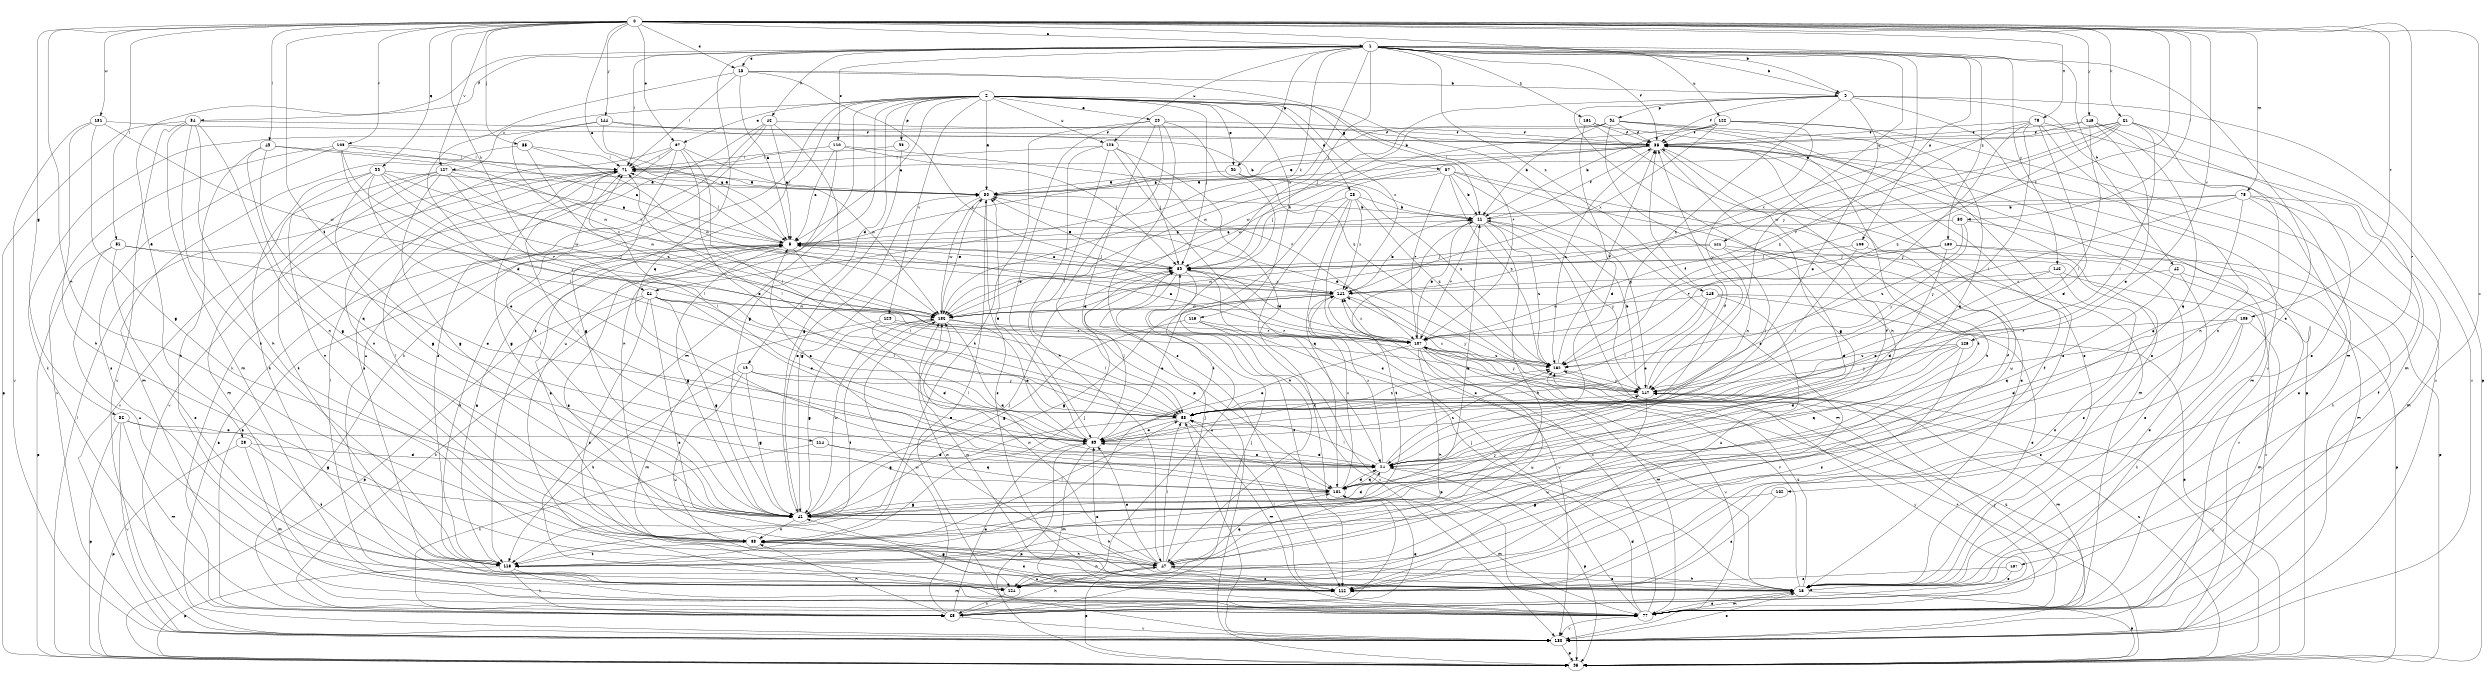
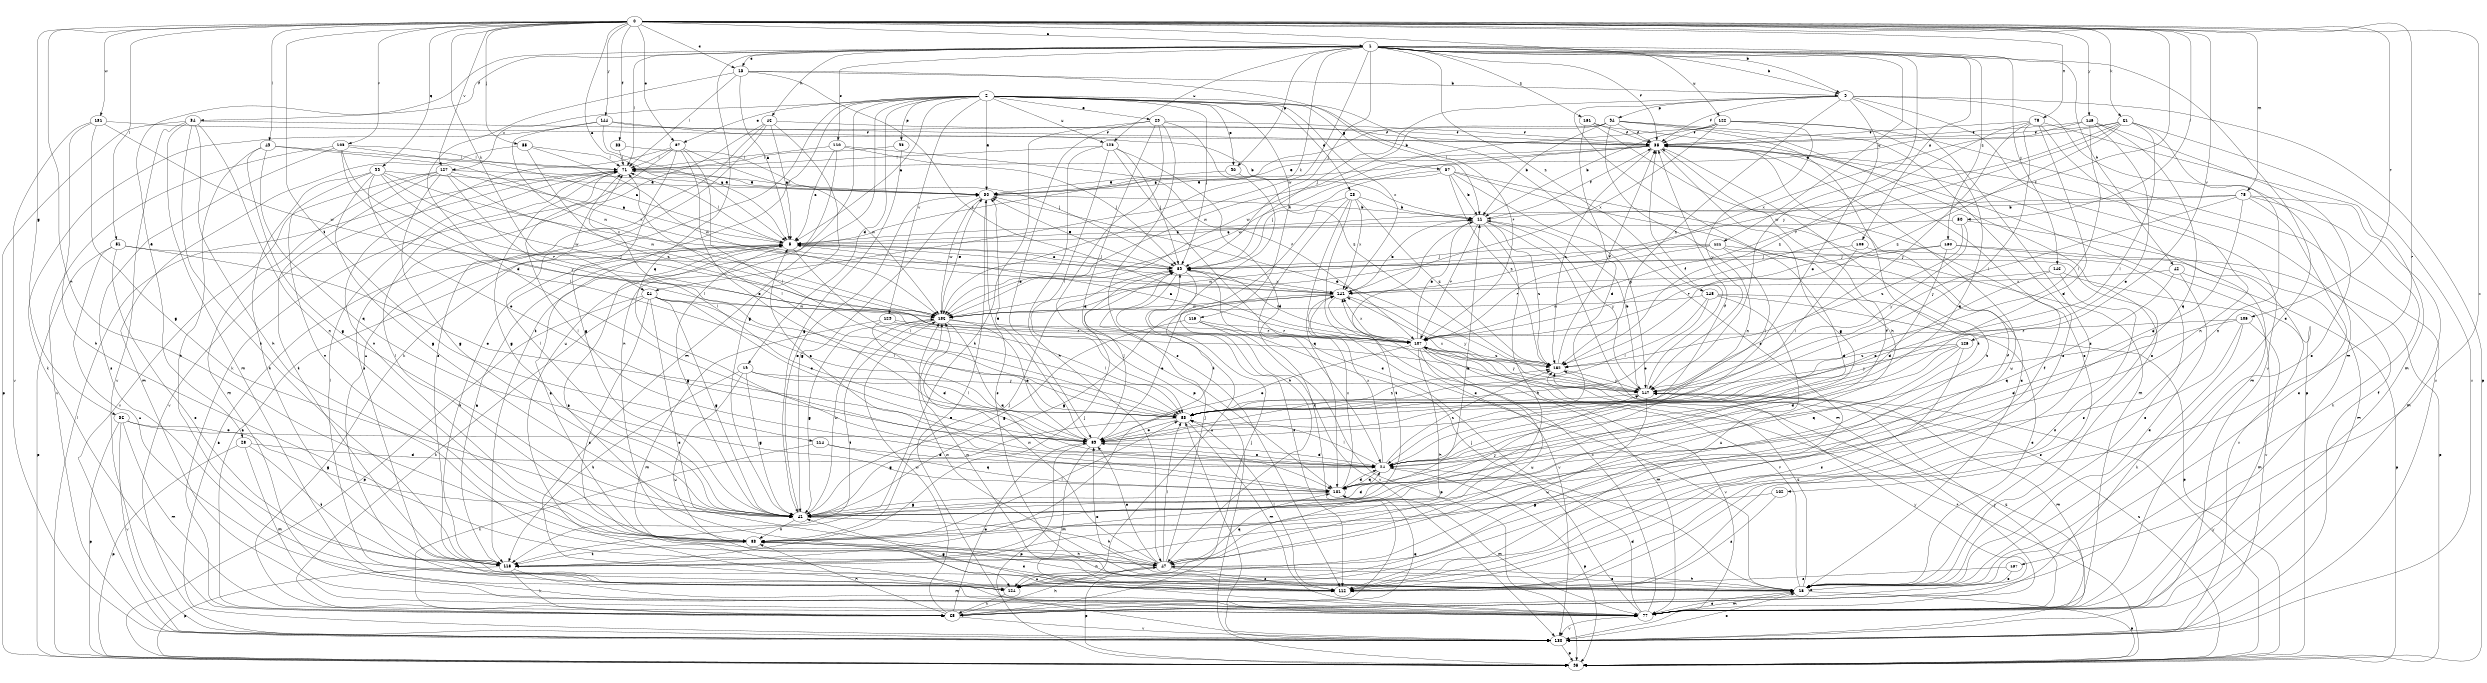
none -> (618, 145)
(1411, 232) -> none
(1415, 253) -> (1553, 274)
none -> (1910, 462)
